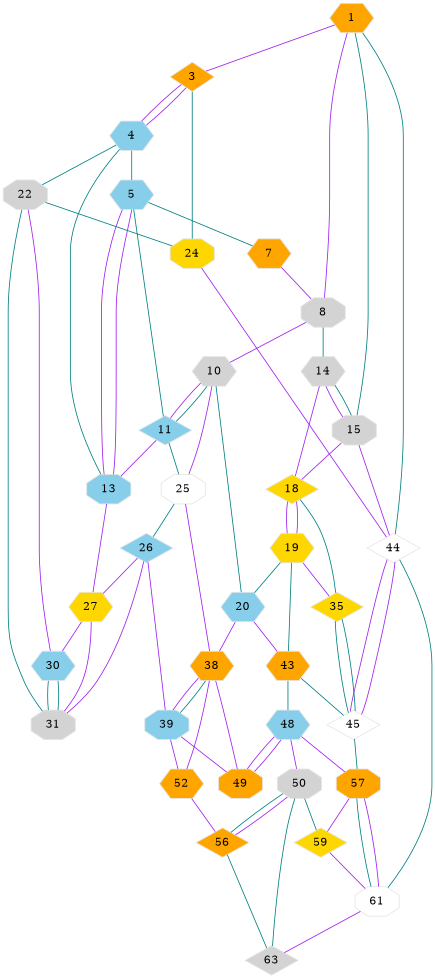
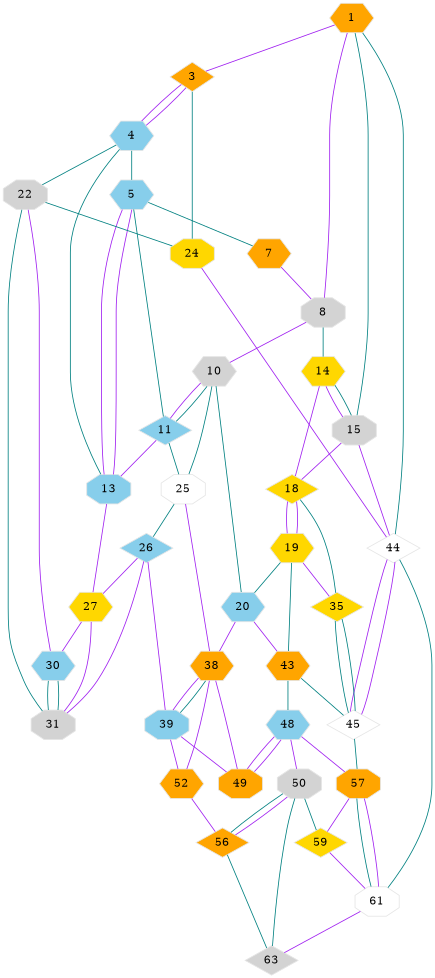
(323, 371) -> (323, 371)
(203, 431) -> (203, 431)
